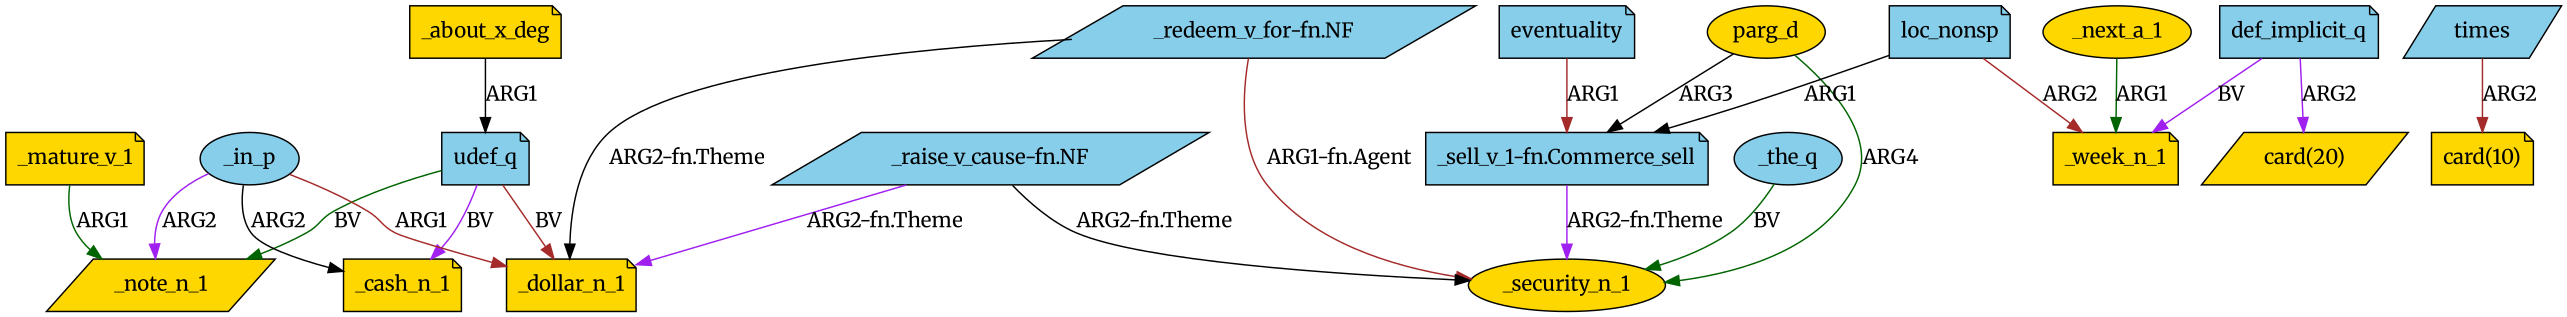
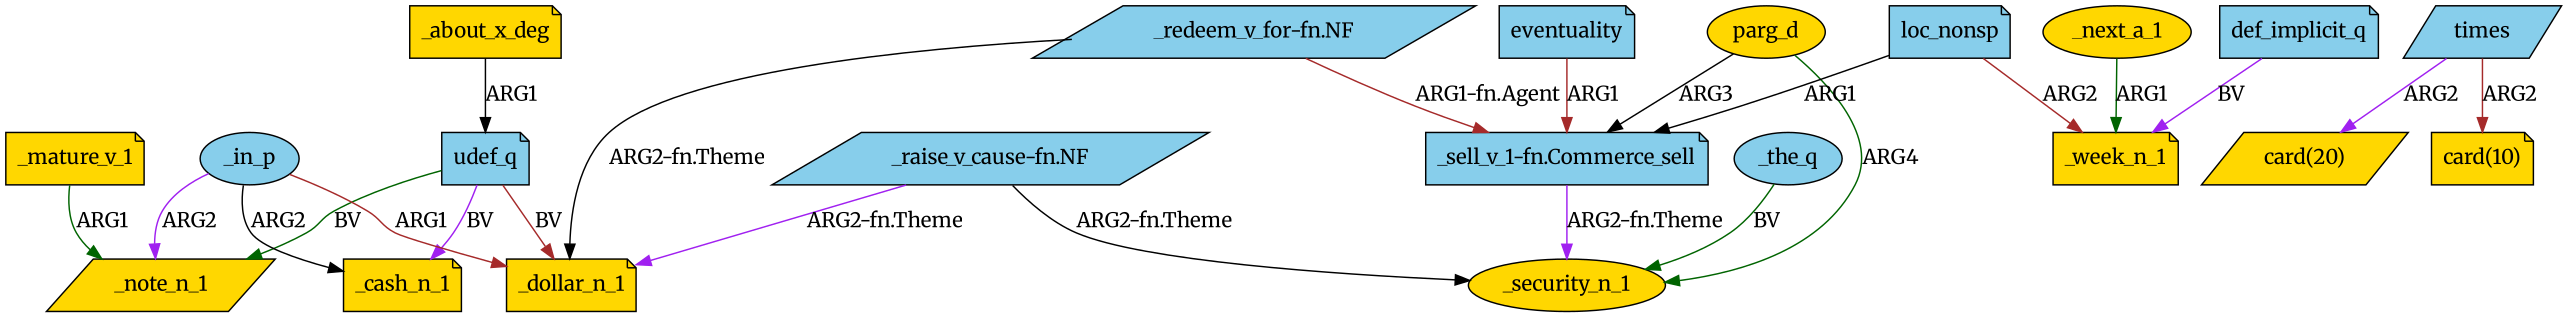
(2302, 88) -> (2400, 91)
(1297, 214) -> (1389, 95)
